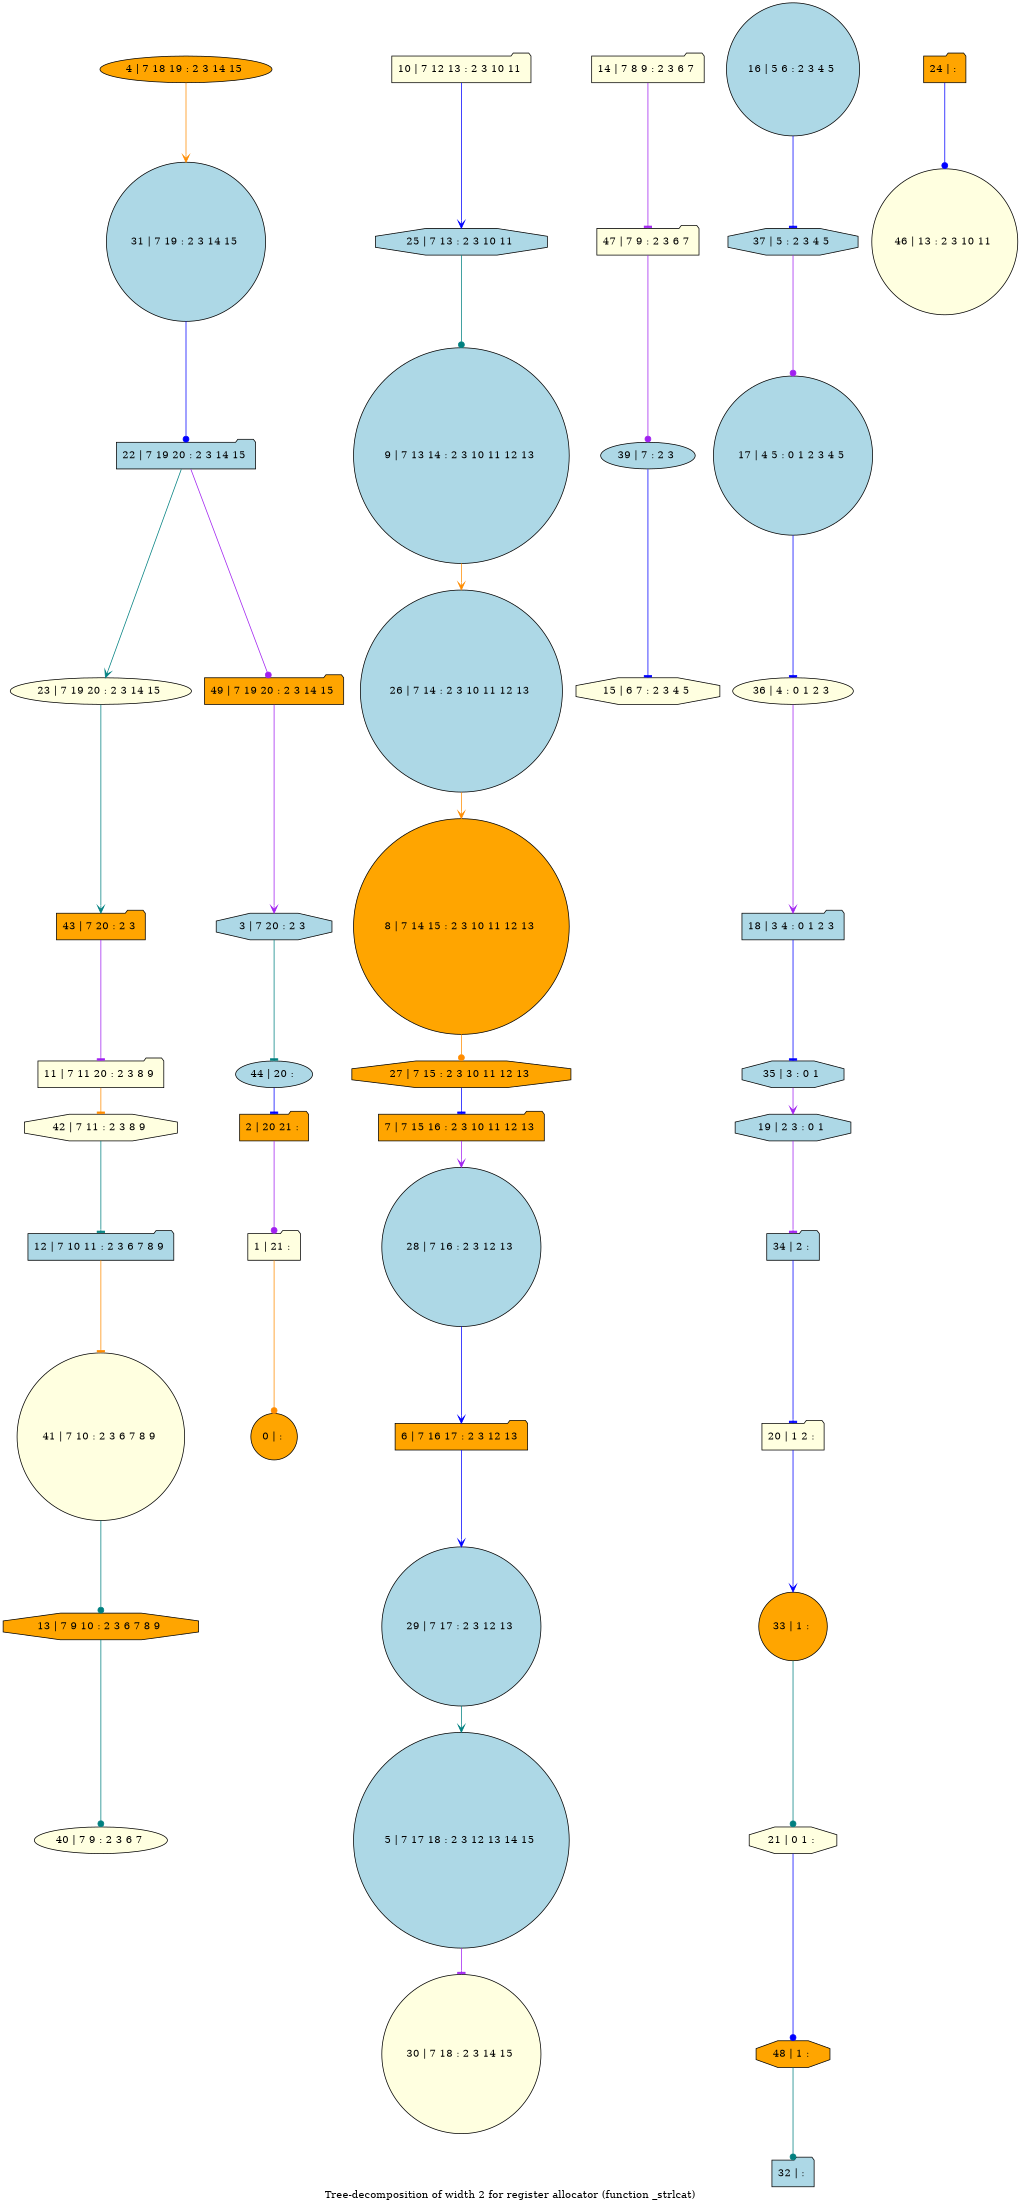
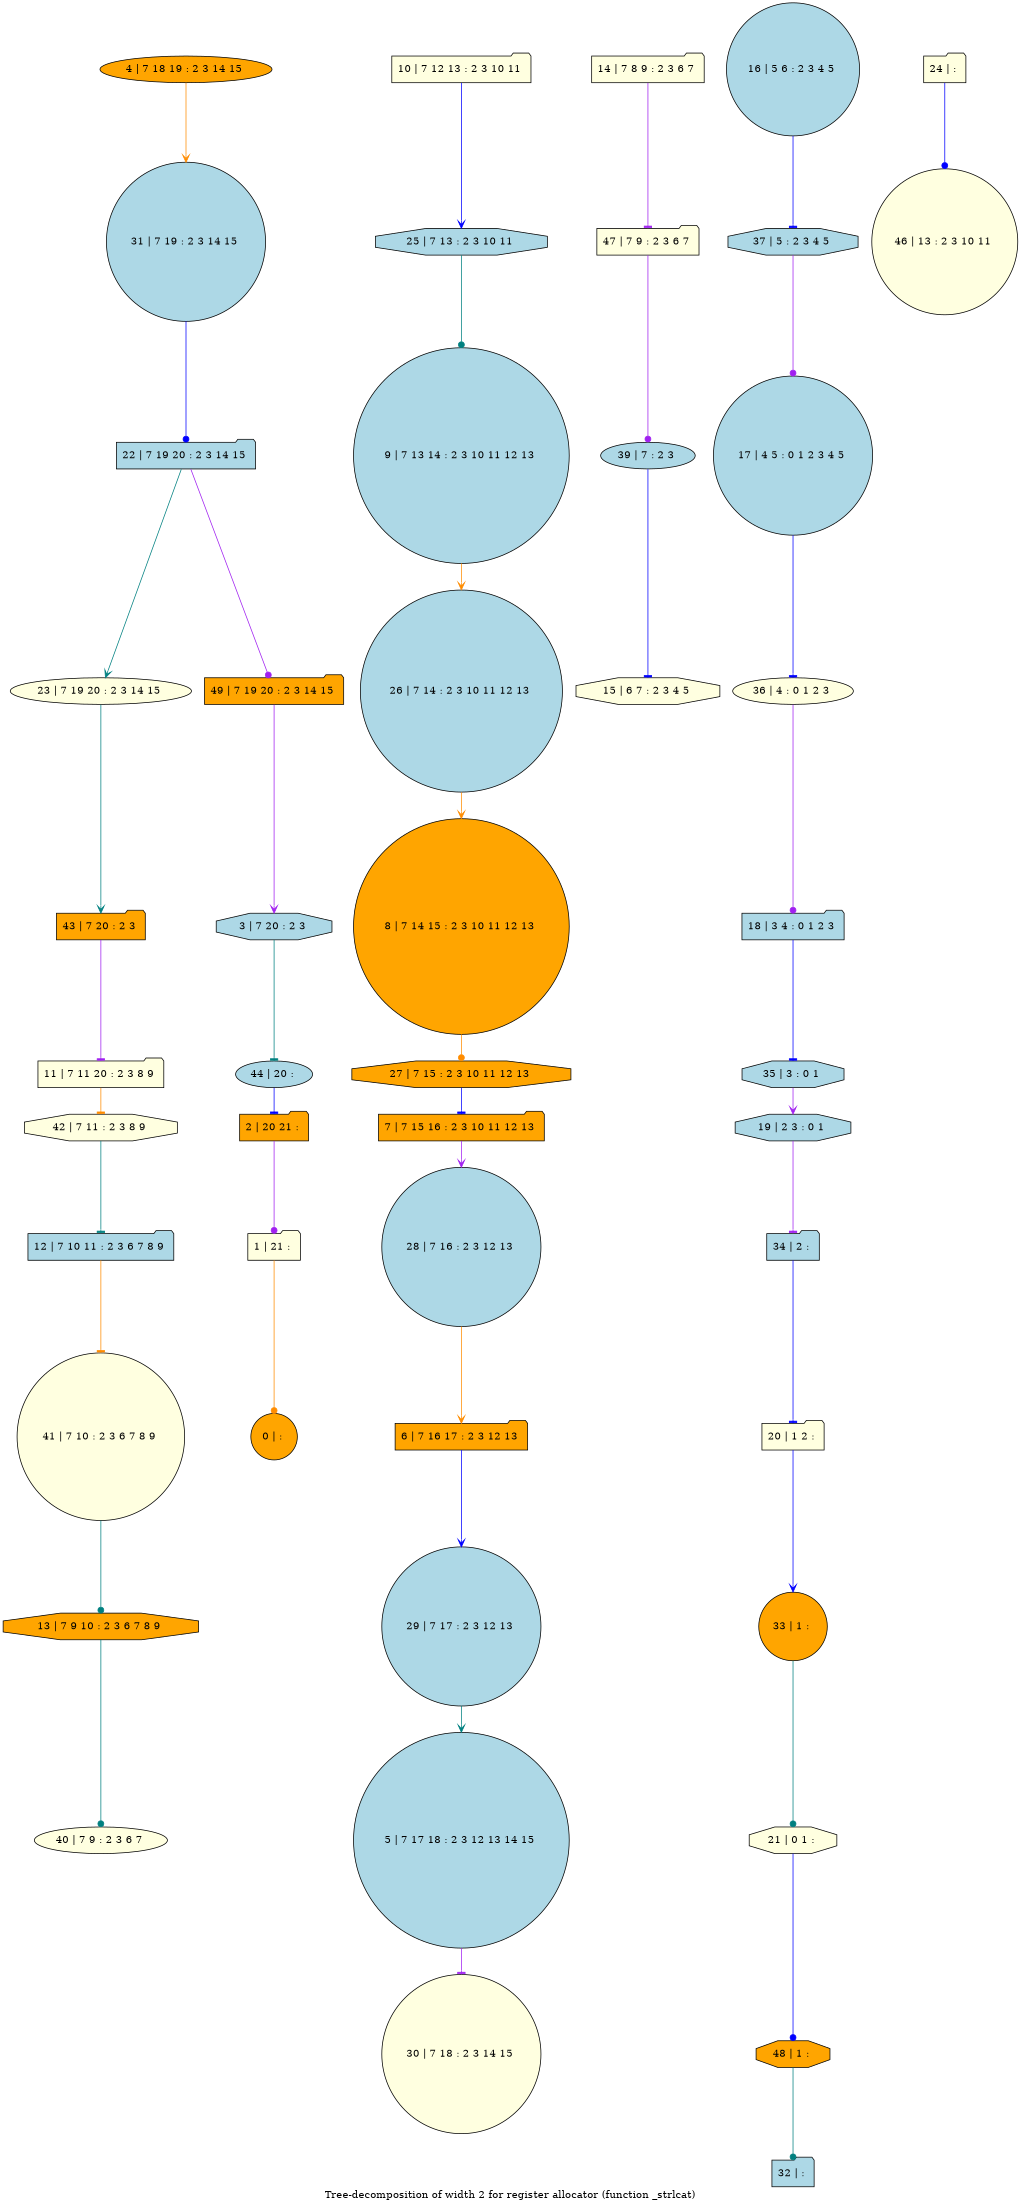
(945, 69) -> (945, 69)
(793, 805) -> (793, 806)
(461, 1371) -> (461, 1371)
